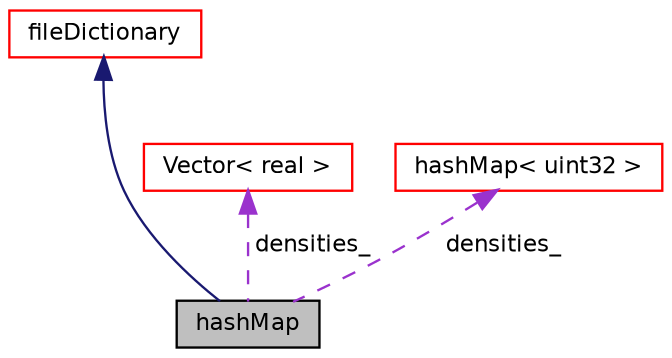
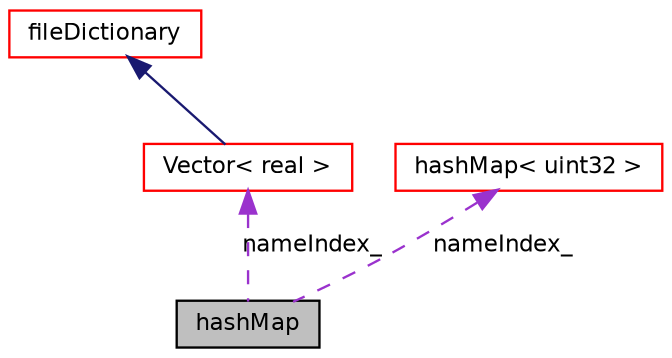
(132, 206) -> (185, 108)
(310, 246) -> (310, 246)
(501, 246) -> (501, 246)
